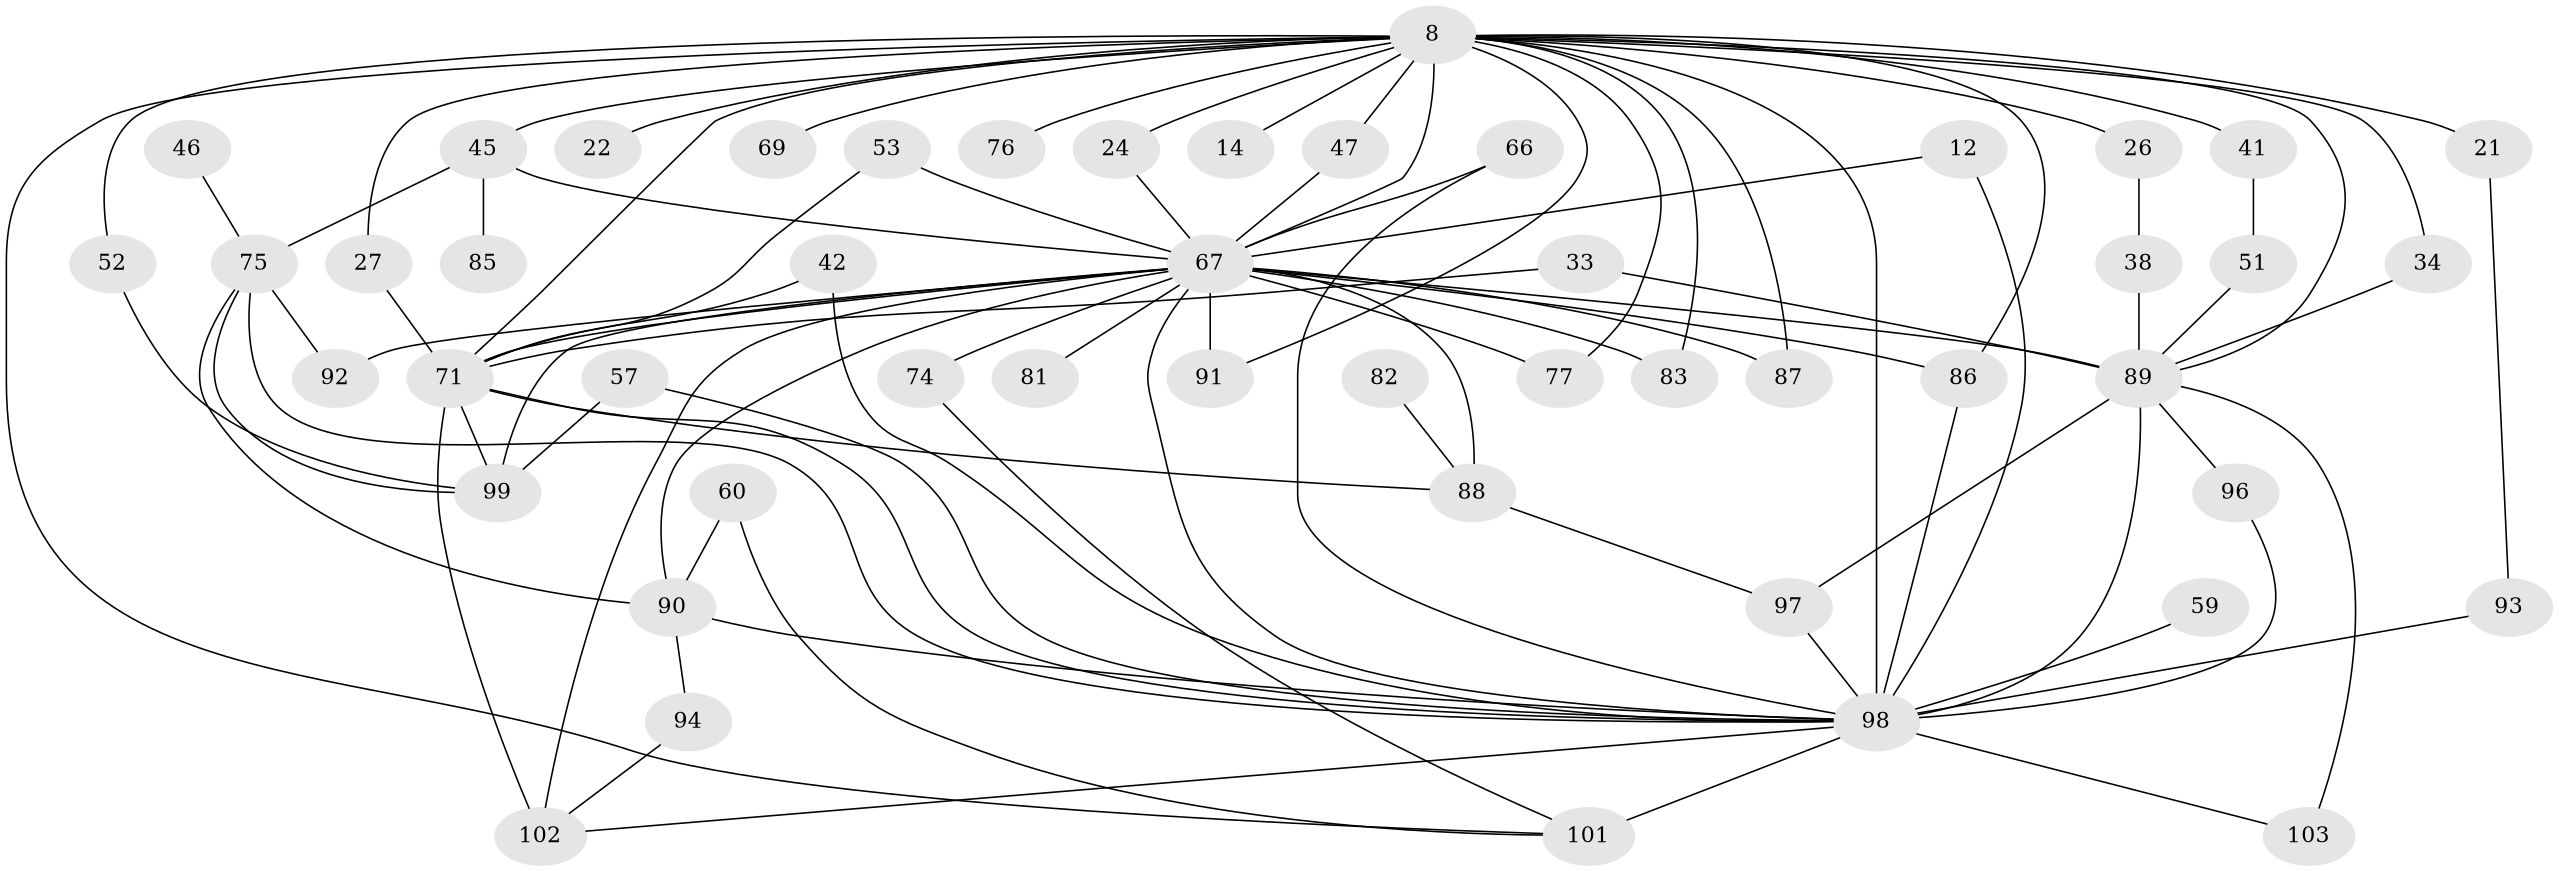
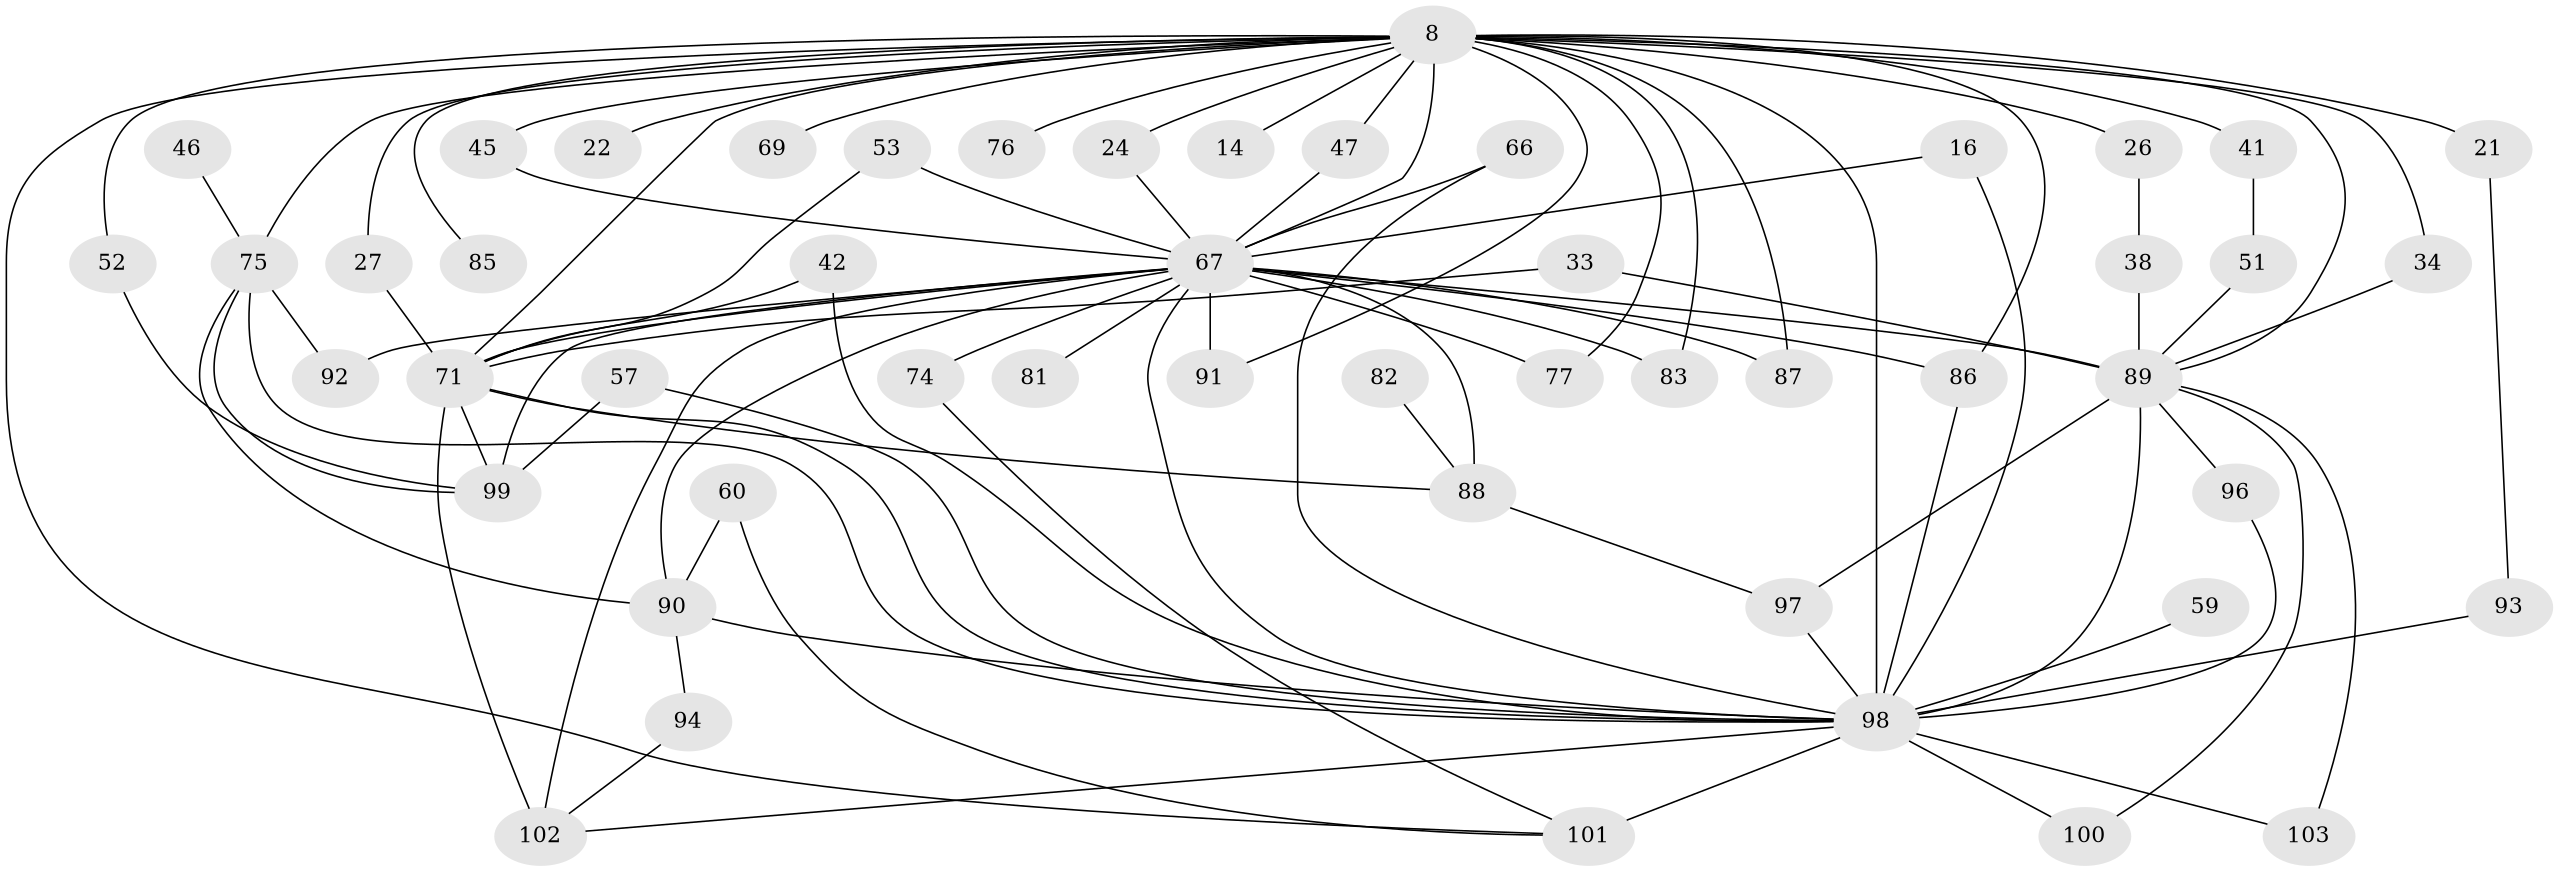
(1964, 149) -> (1964, 149)
(381, 201) -> (800, 67)
(483, 207) -> (837, 54)
none -> (2085, 836)
